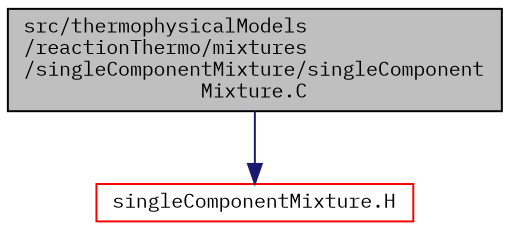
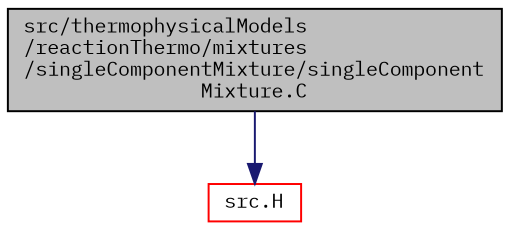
(255, 203) -> (255, 203)
